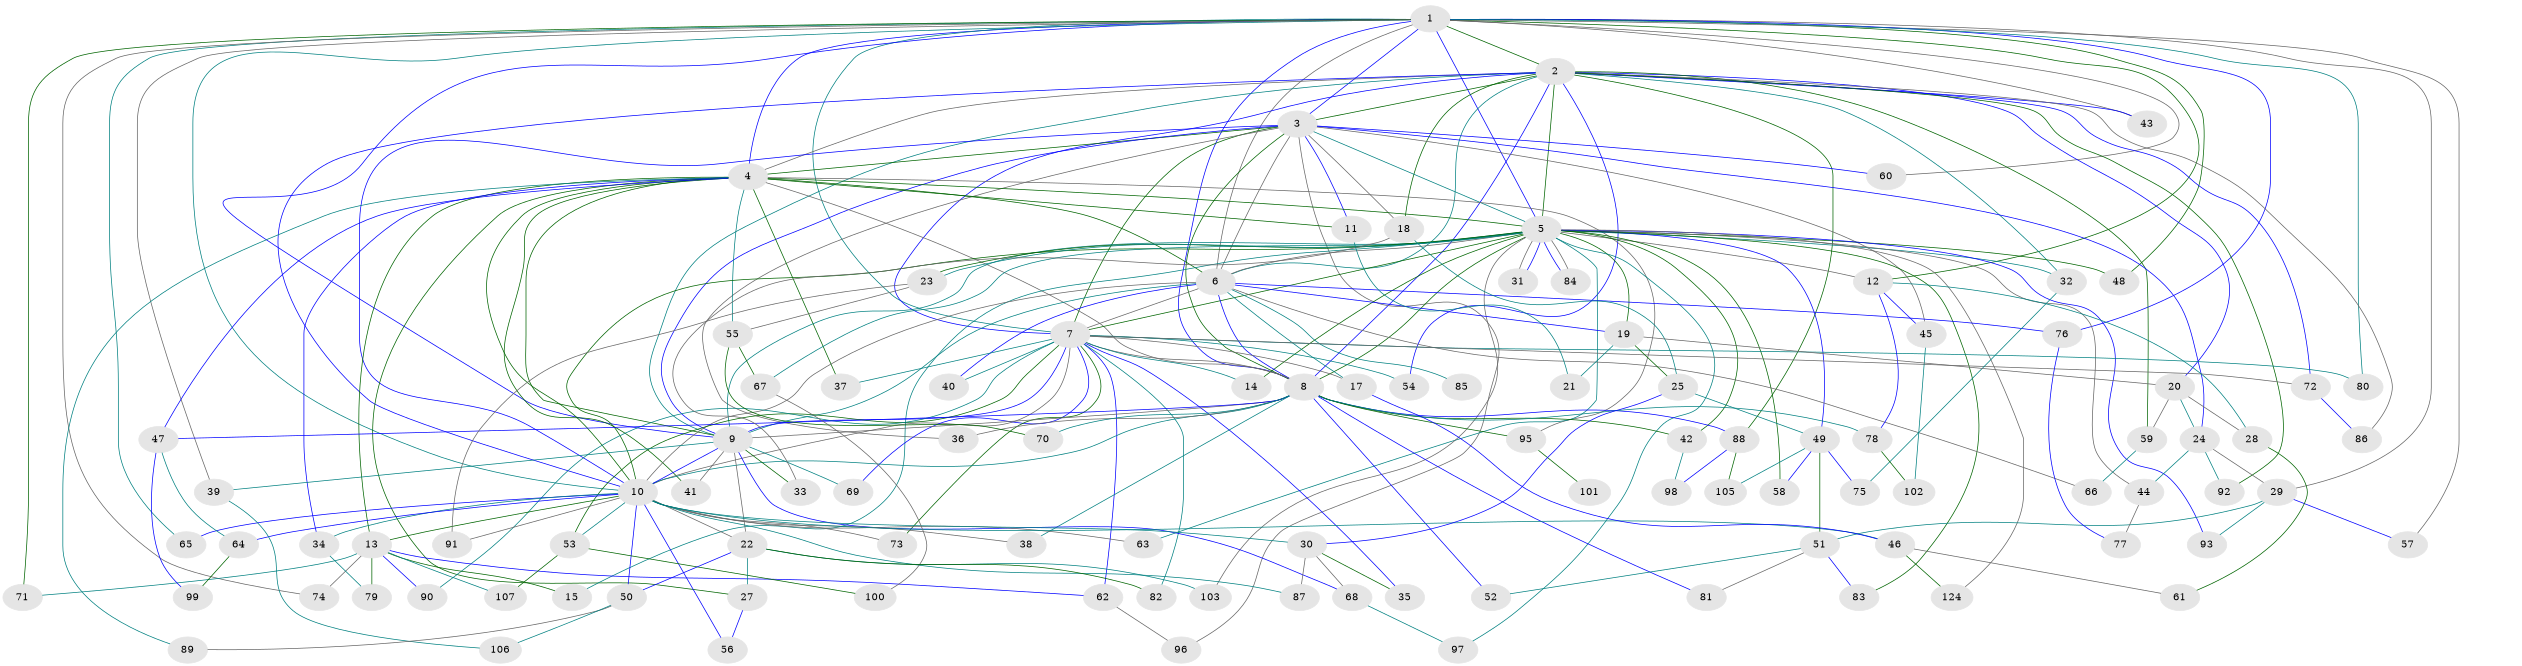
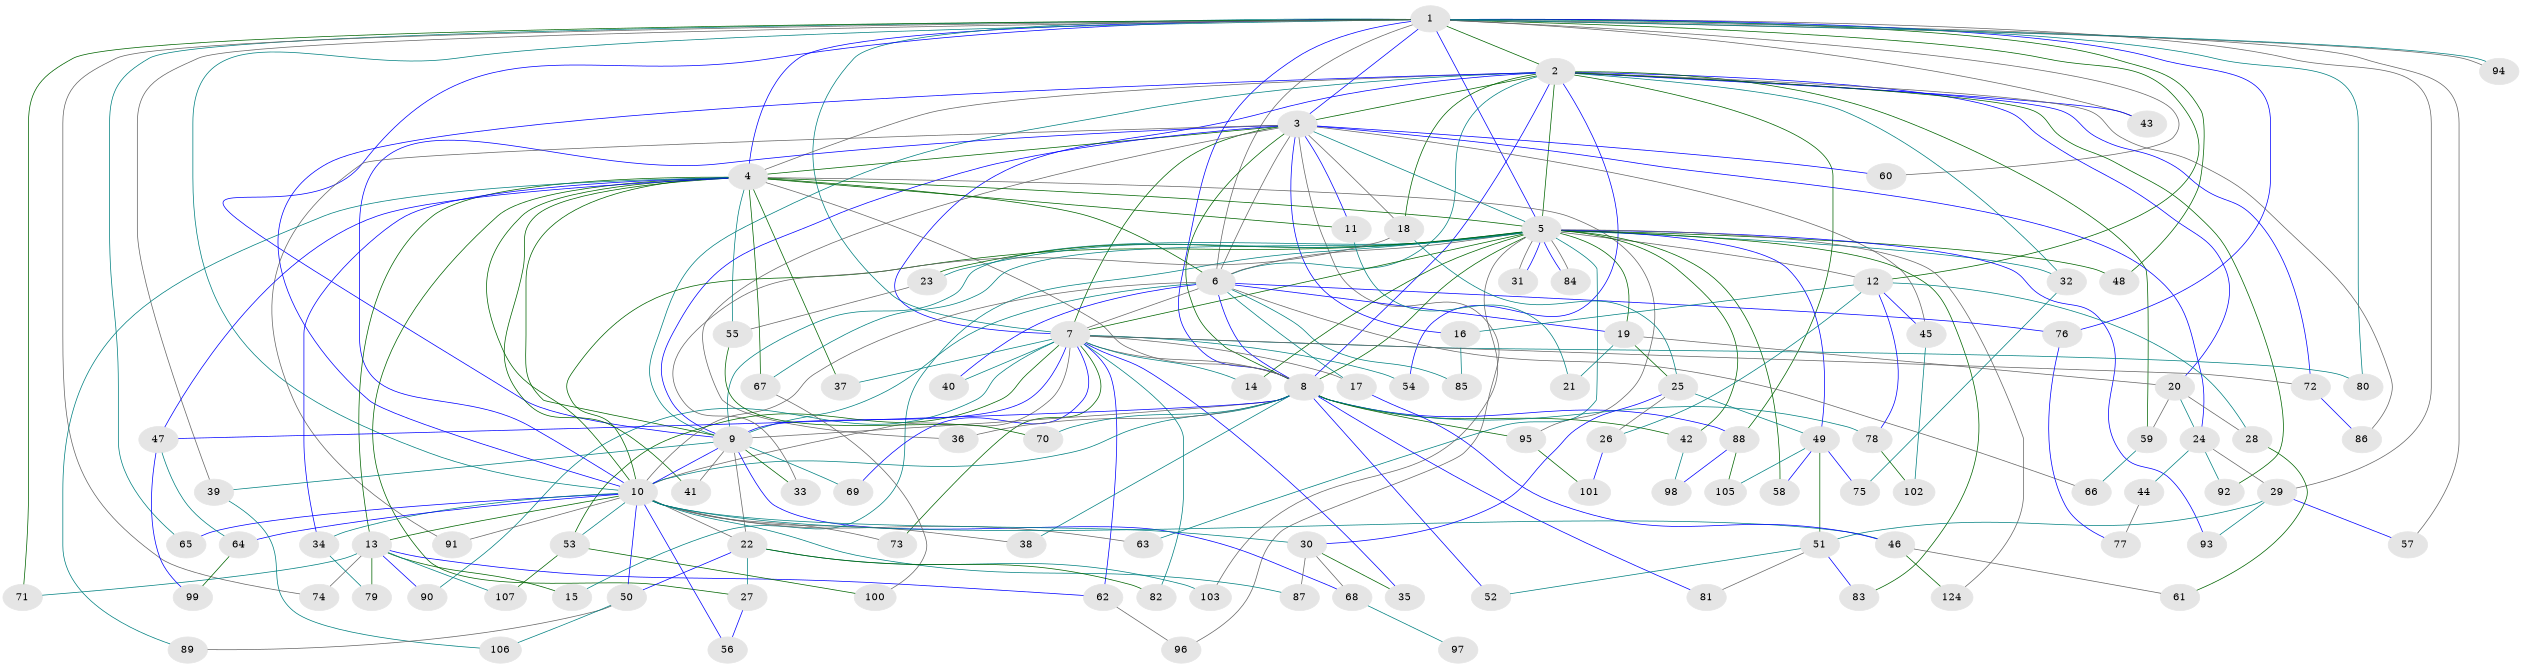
none -> (2499, 71)
(1958, 262) -> none
none -> (1460, 334)
(629, 342) -> (583, 148)
(744, 357) -> (756, 273)
(1666, 422) -> none
none -> (1606, 440)
